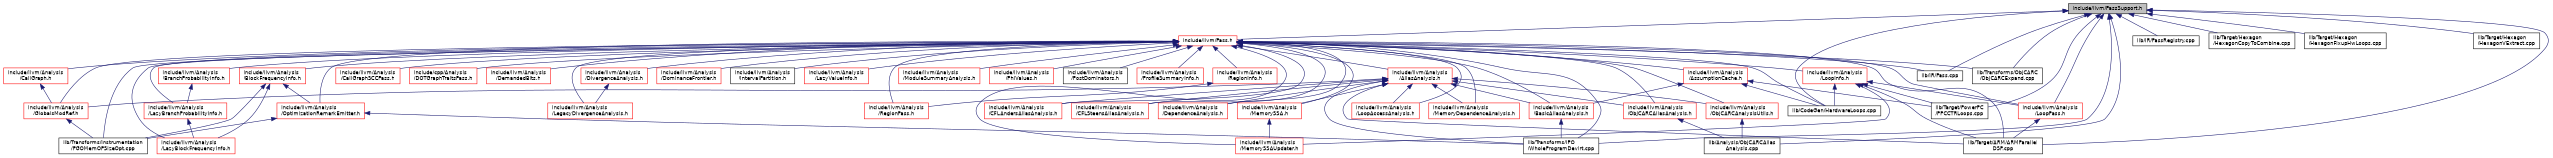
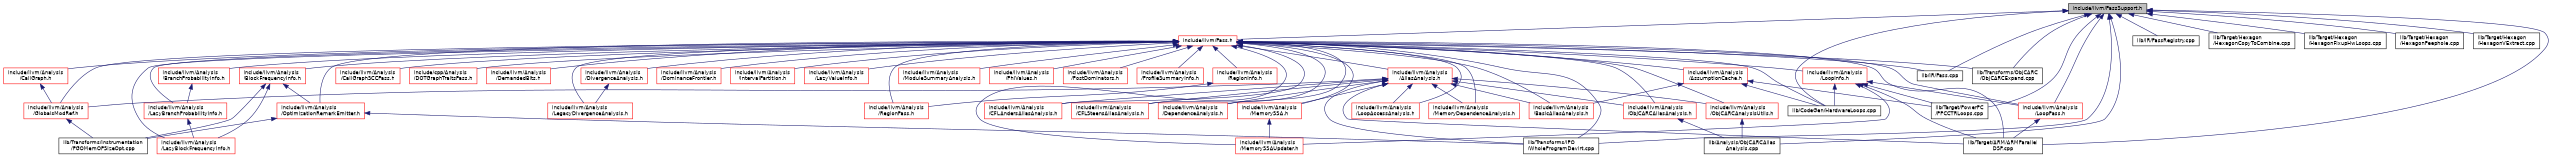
none -> (2430, 41)
(614, 49) -> none
(763, 76) -> (763, 76)
(1095, 76) -> (1095, 76)
(1561, 131) -> none
